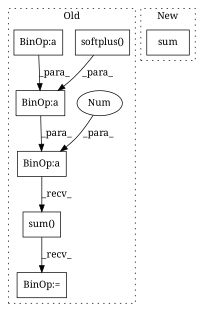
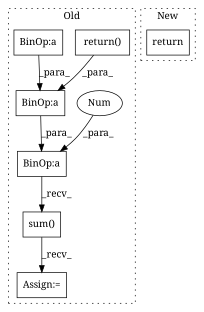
(102, 43) -> (102, 43)
(168, 43) -> (168, 43)
(42, 285) -> (42, 285)
